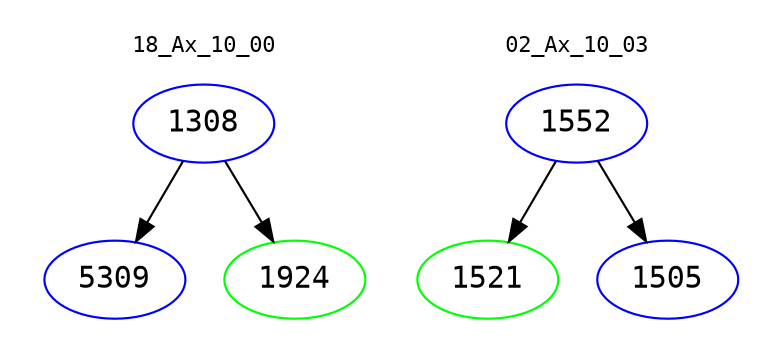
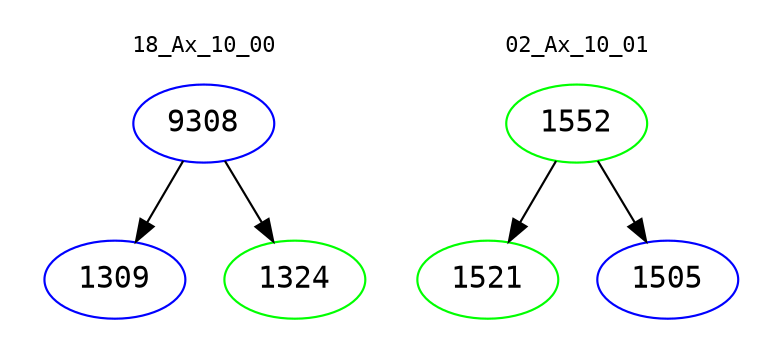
(578, 47) -> (578, 47)
(204, 124) -> (204, 124)
(577, 124) -> (577, 124)
(115, 280) -> (115, 280)
(295, 280) -> (295, 280)
